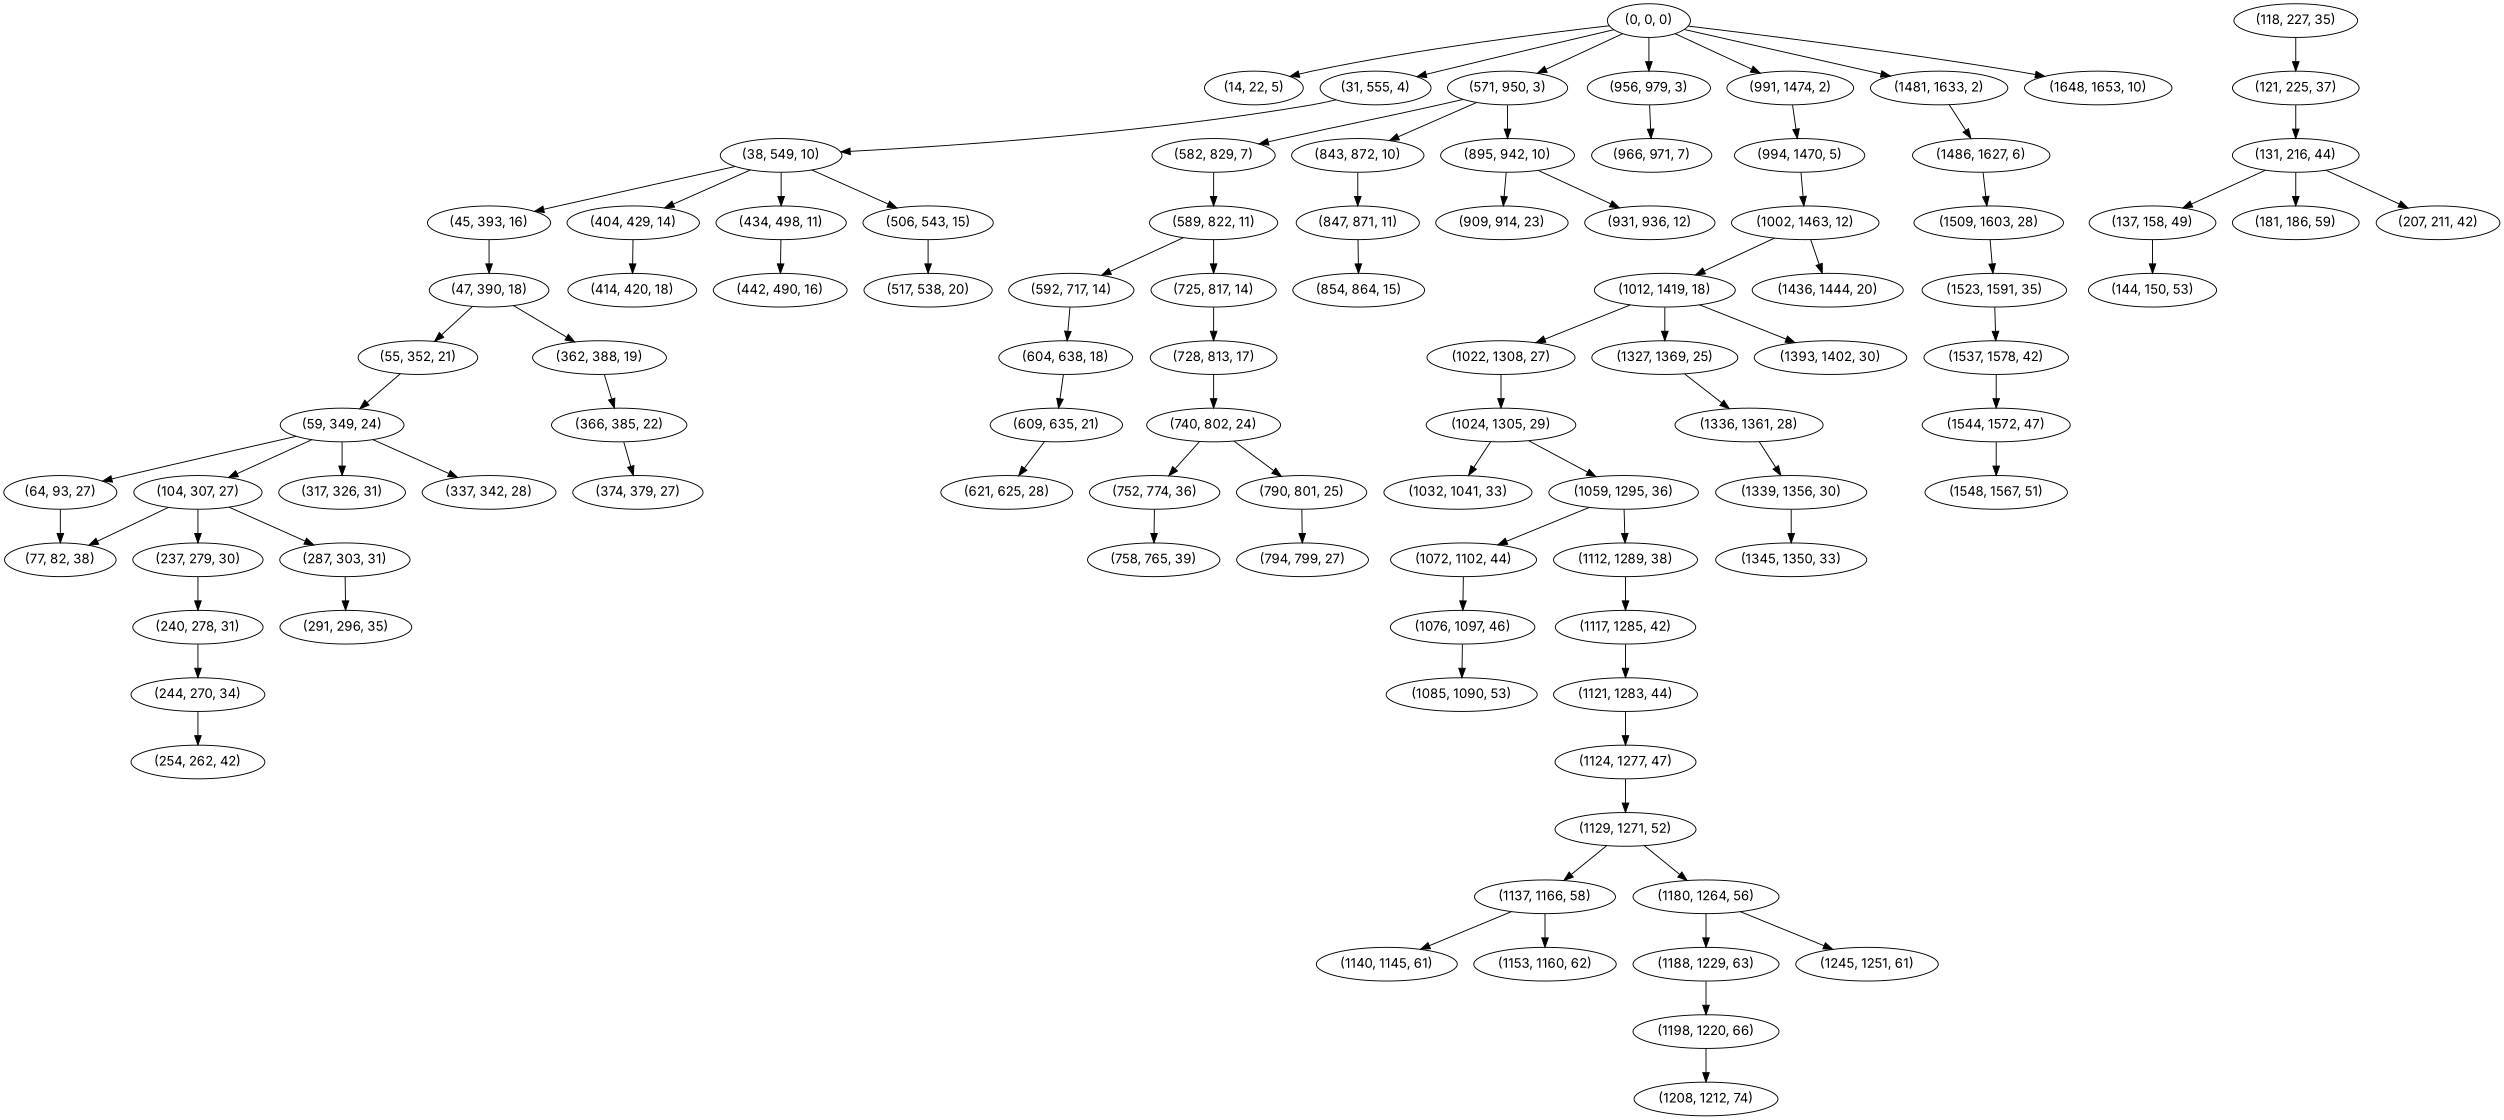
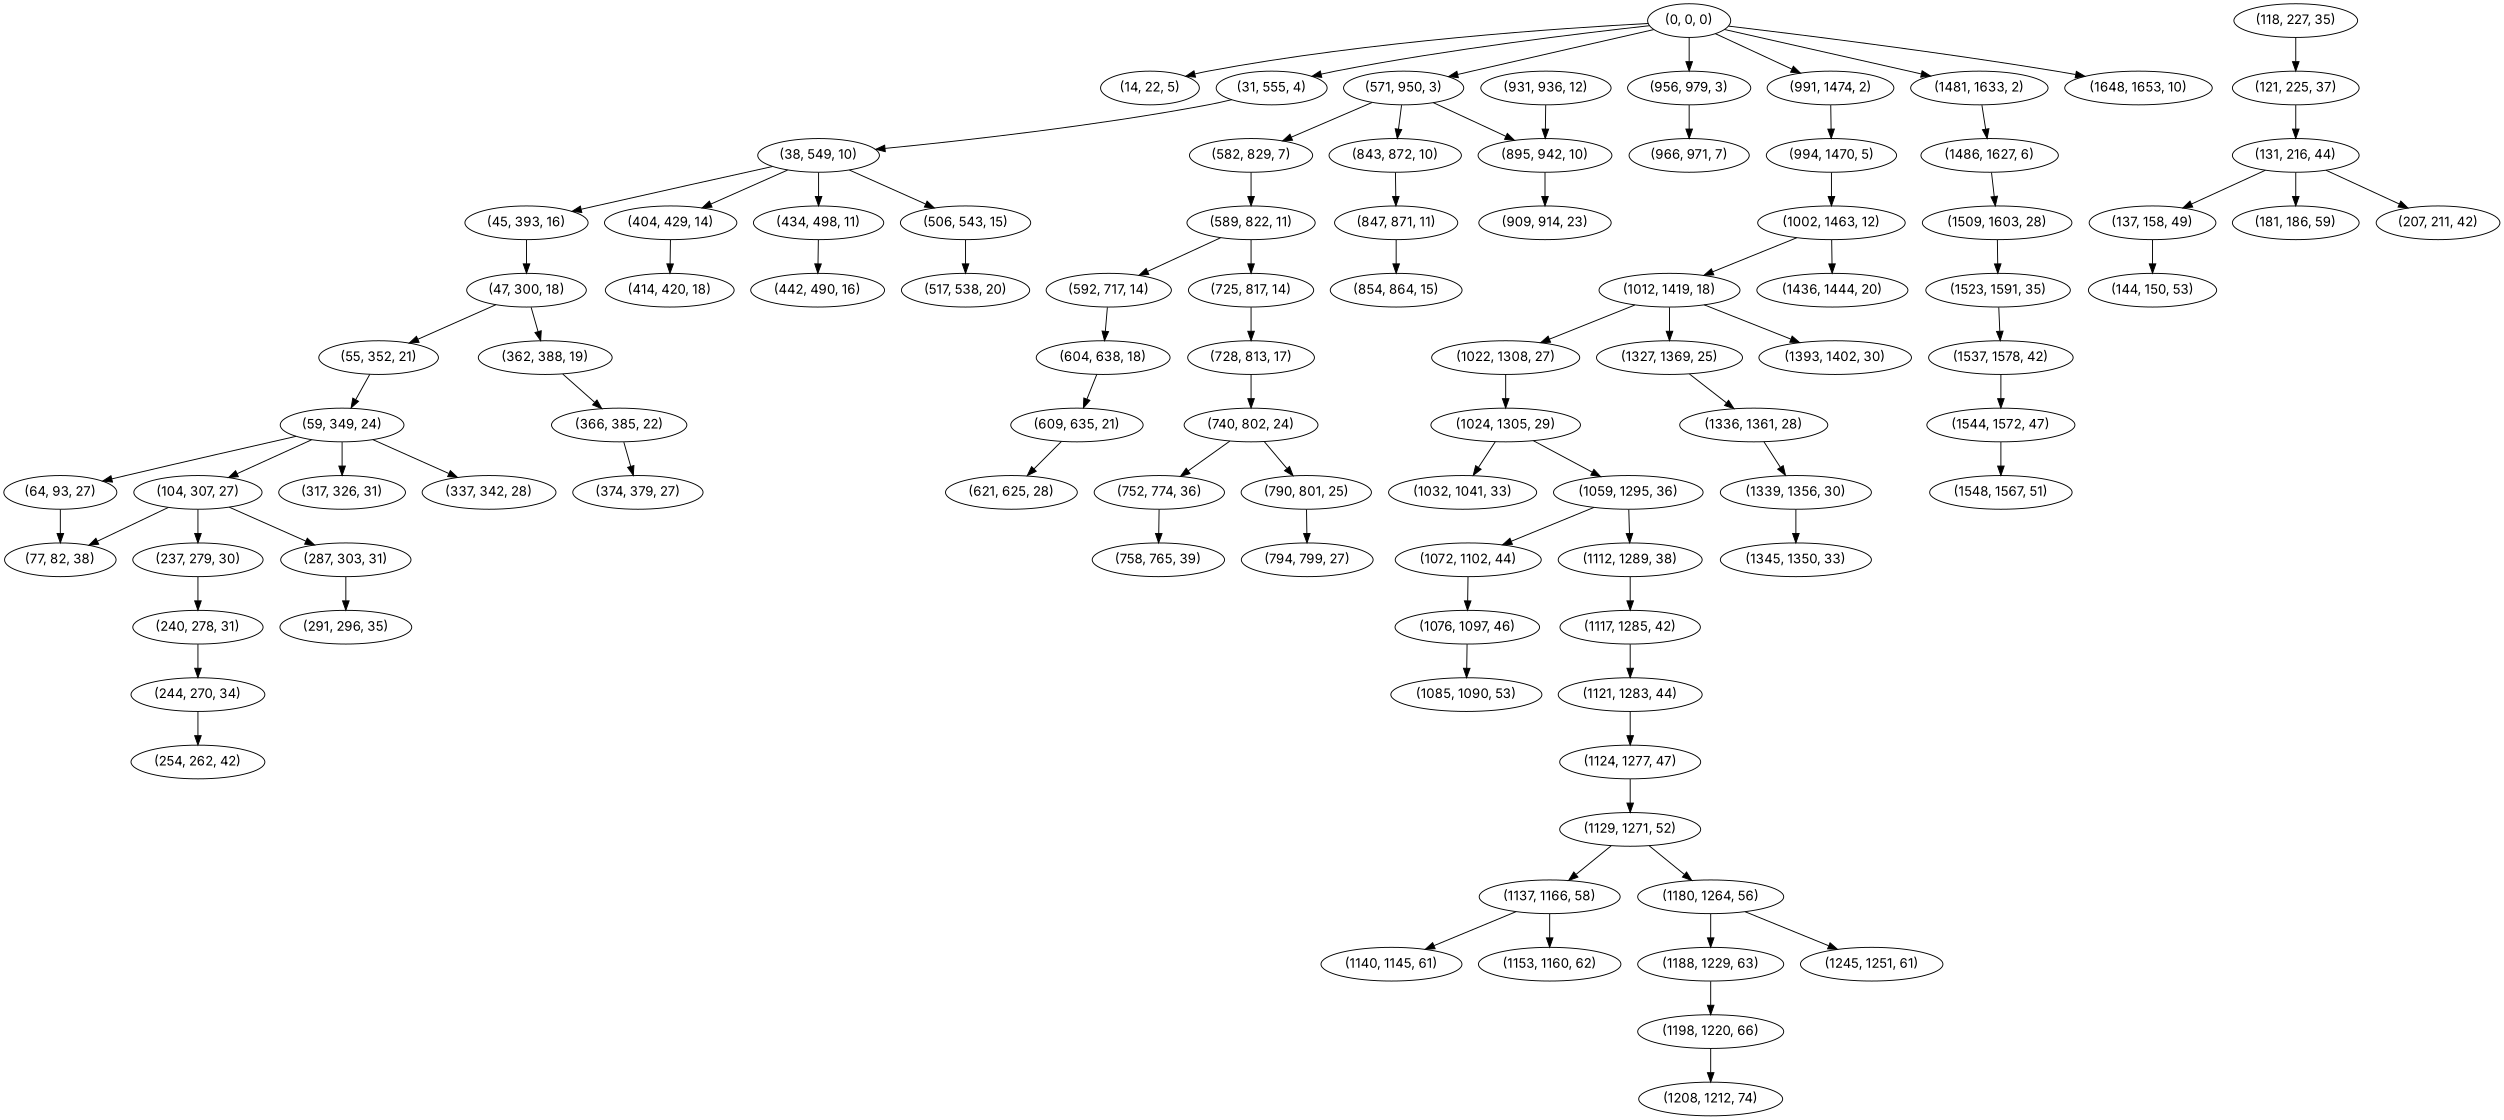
(1574, 187) -> (1546, 117)
(489, 290) -> (527, 290)
